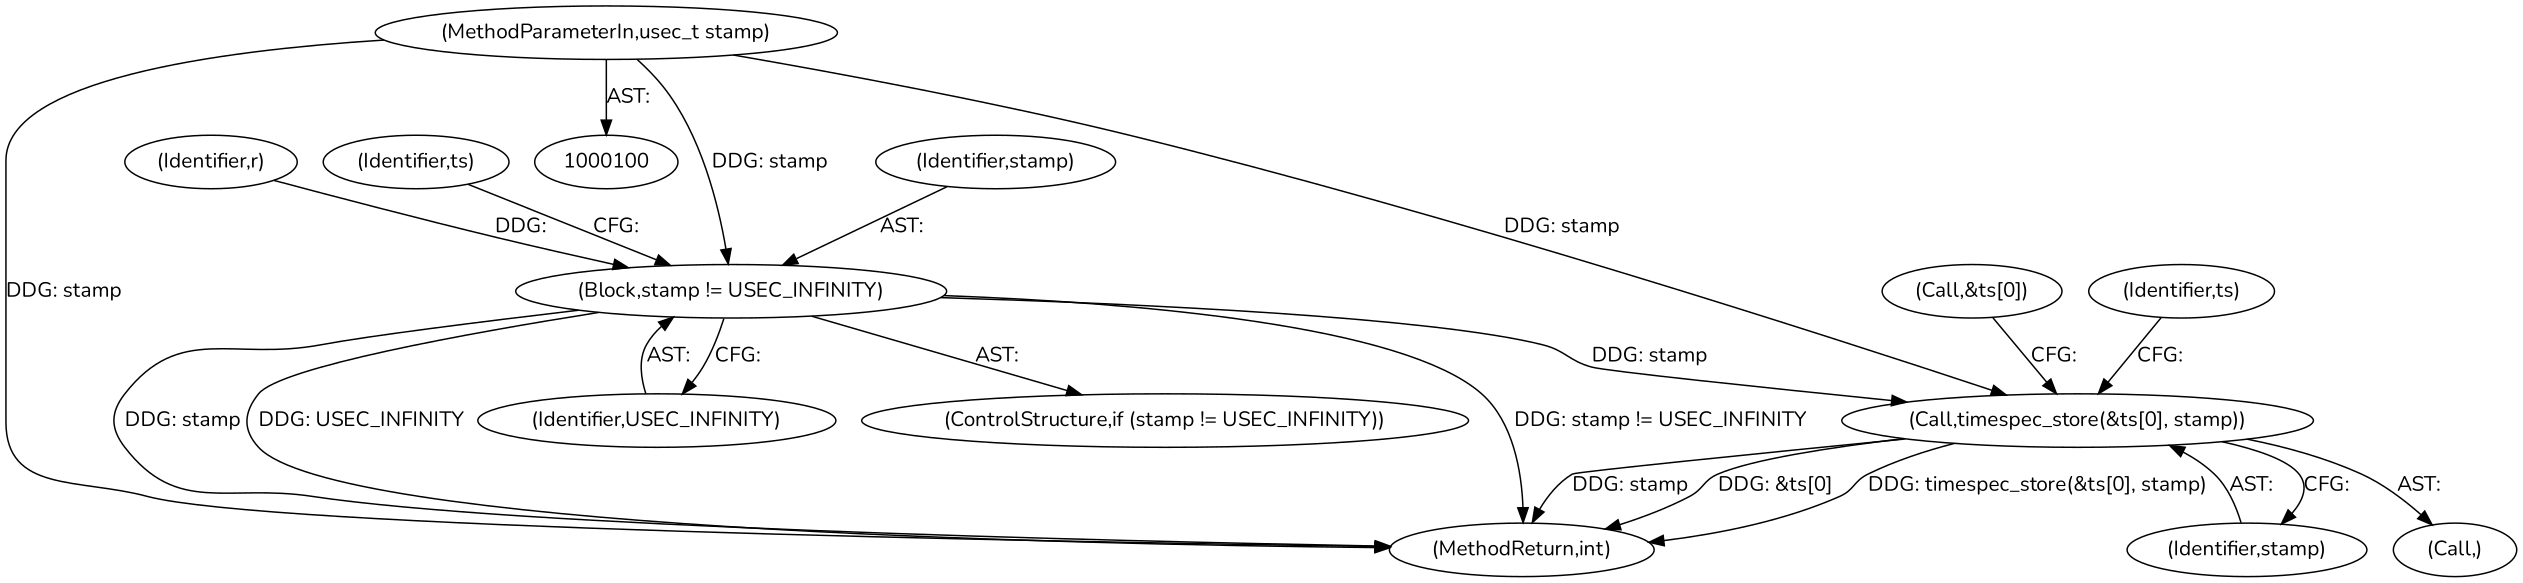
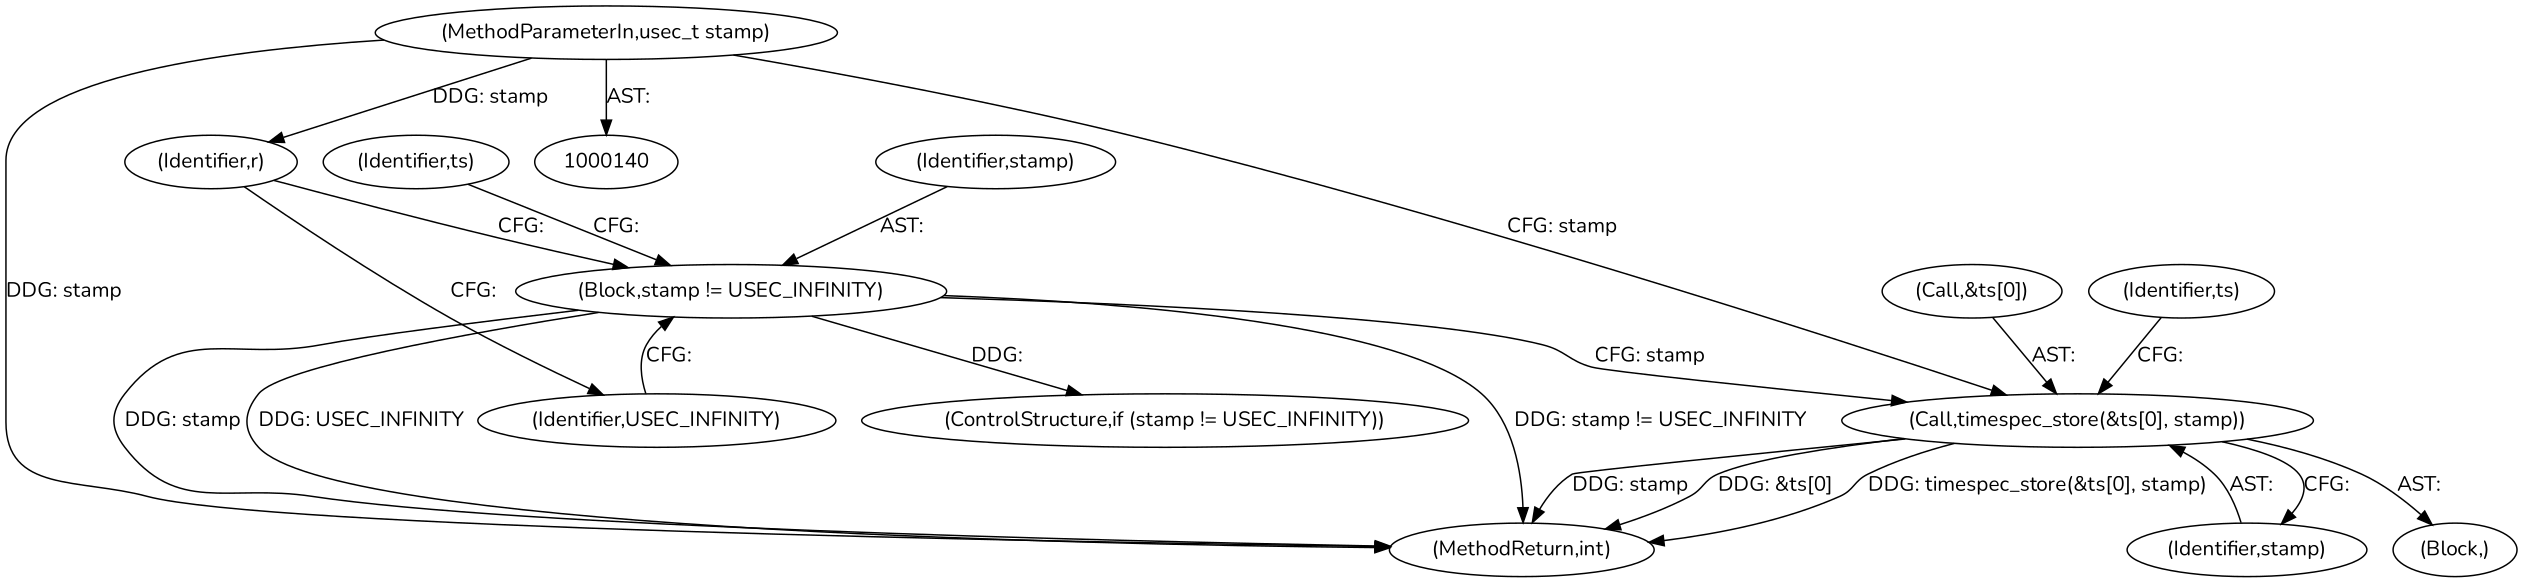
(697, 146) -> (407, 98)
(606, 162) -> (606, 162)
(524, 227) -> (524, 227)
(1563, 227) -> (1563, 227)
(711, 352) -> (412, 296)
(672, 356) -> (672, 356)
(1000, 356) -> (1000, 356)
(1650, 356) -> (1650, 356)
(2057, 356) -> (2057, 356)
(2455, 550) -> (2455, 550)
